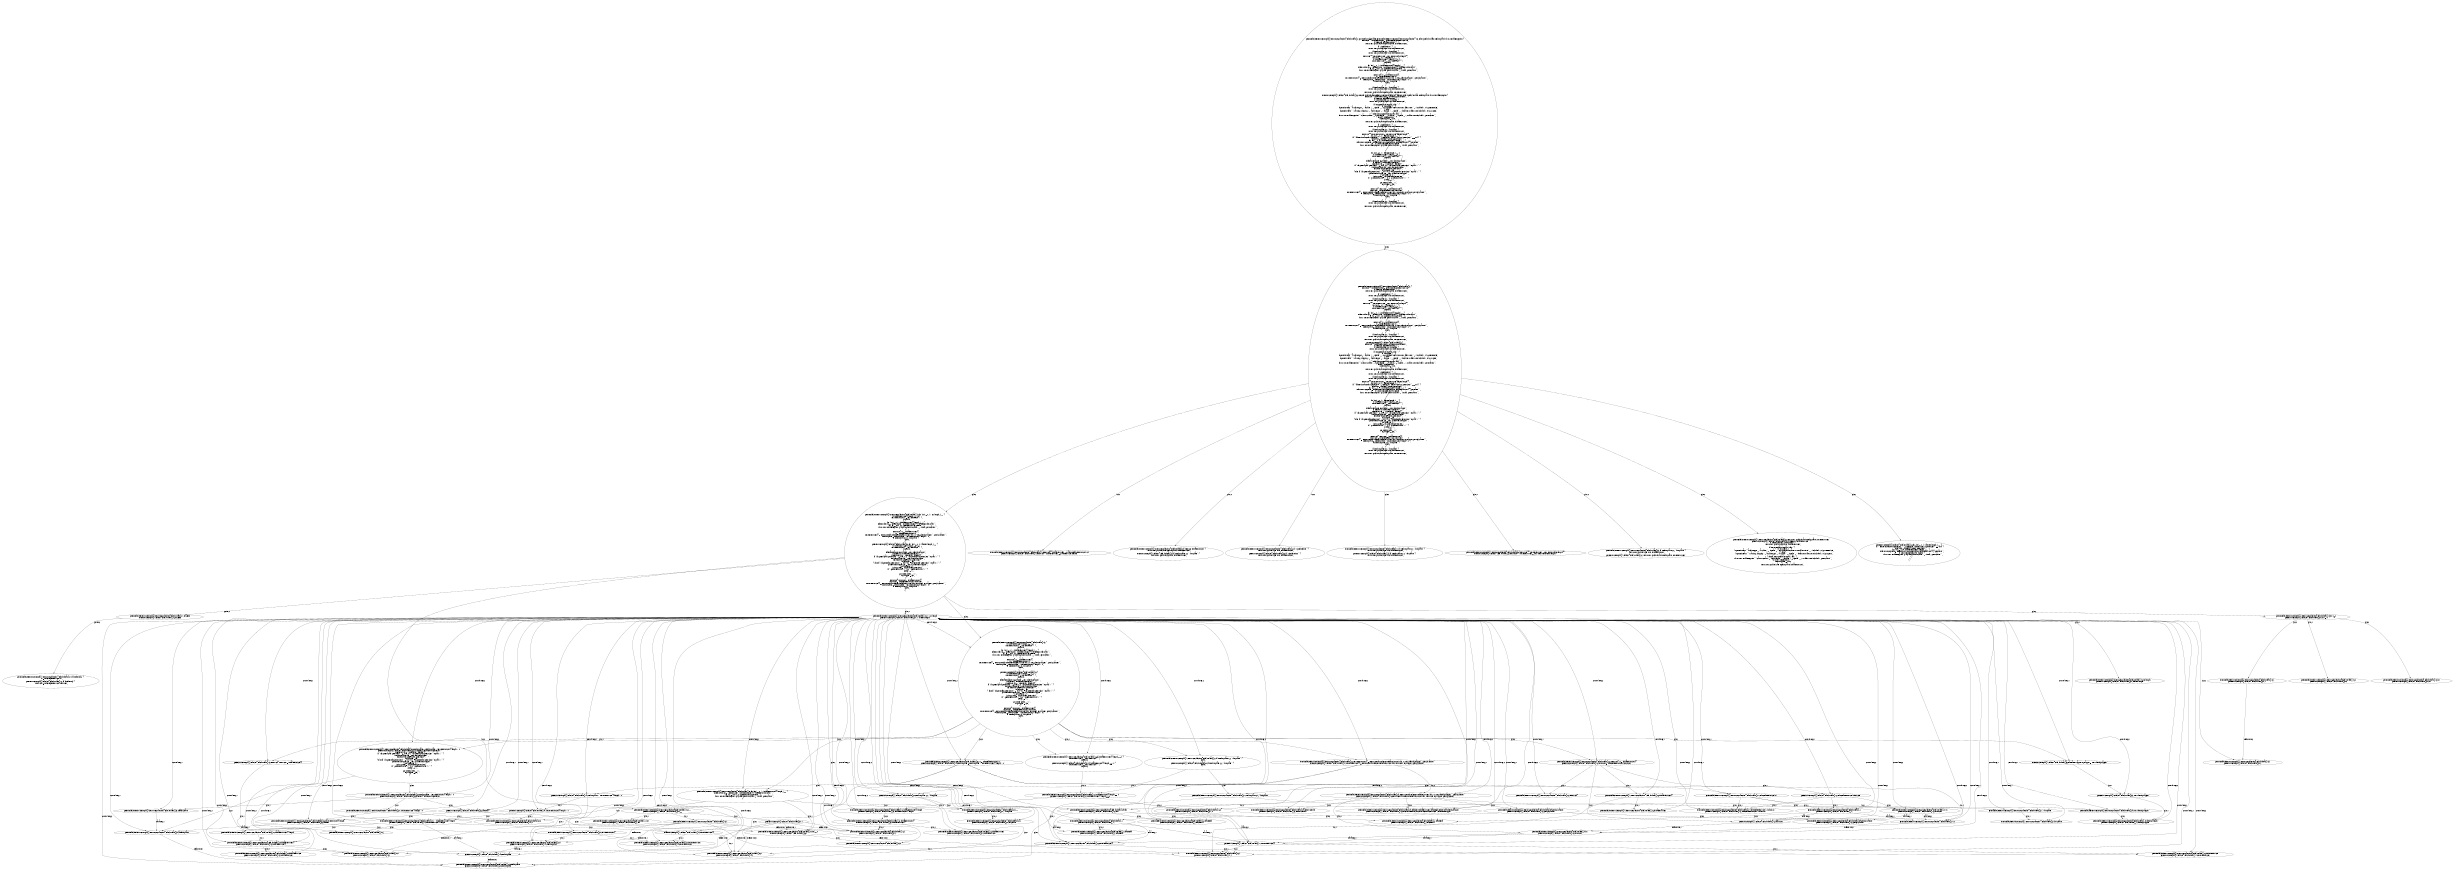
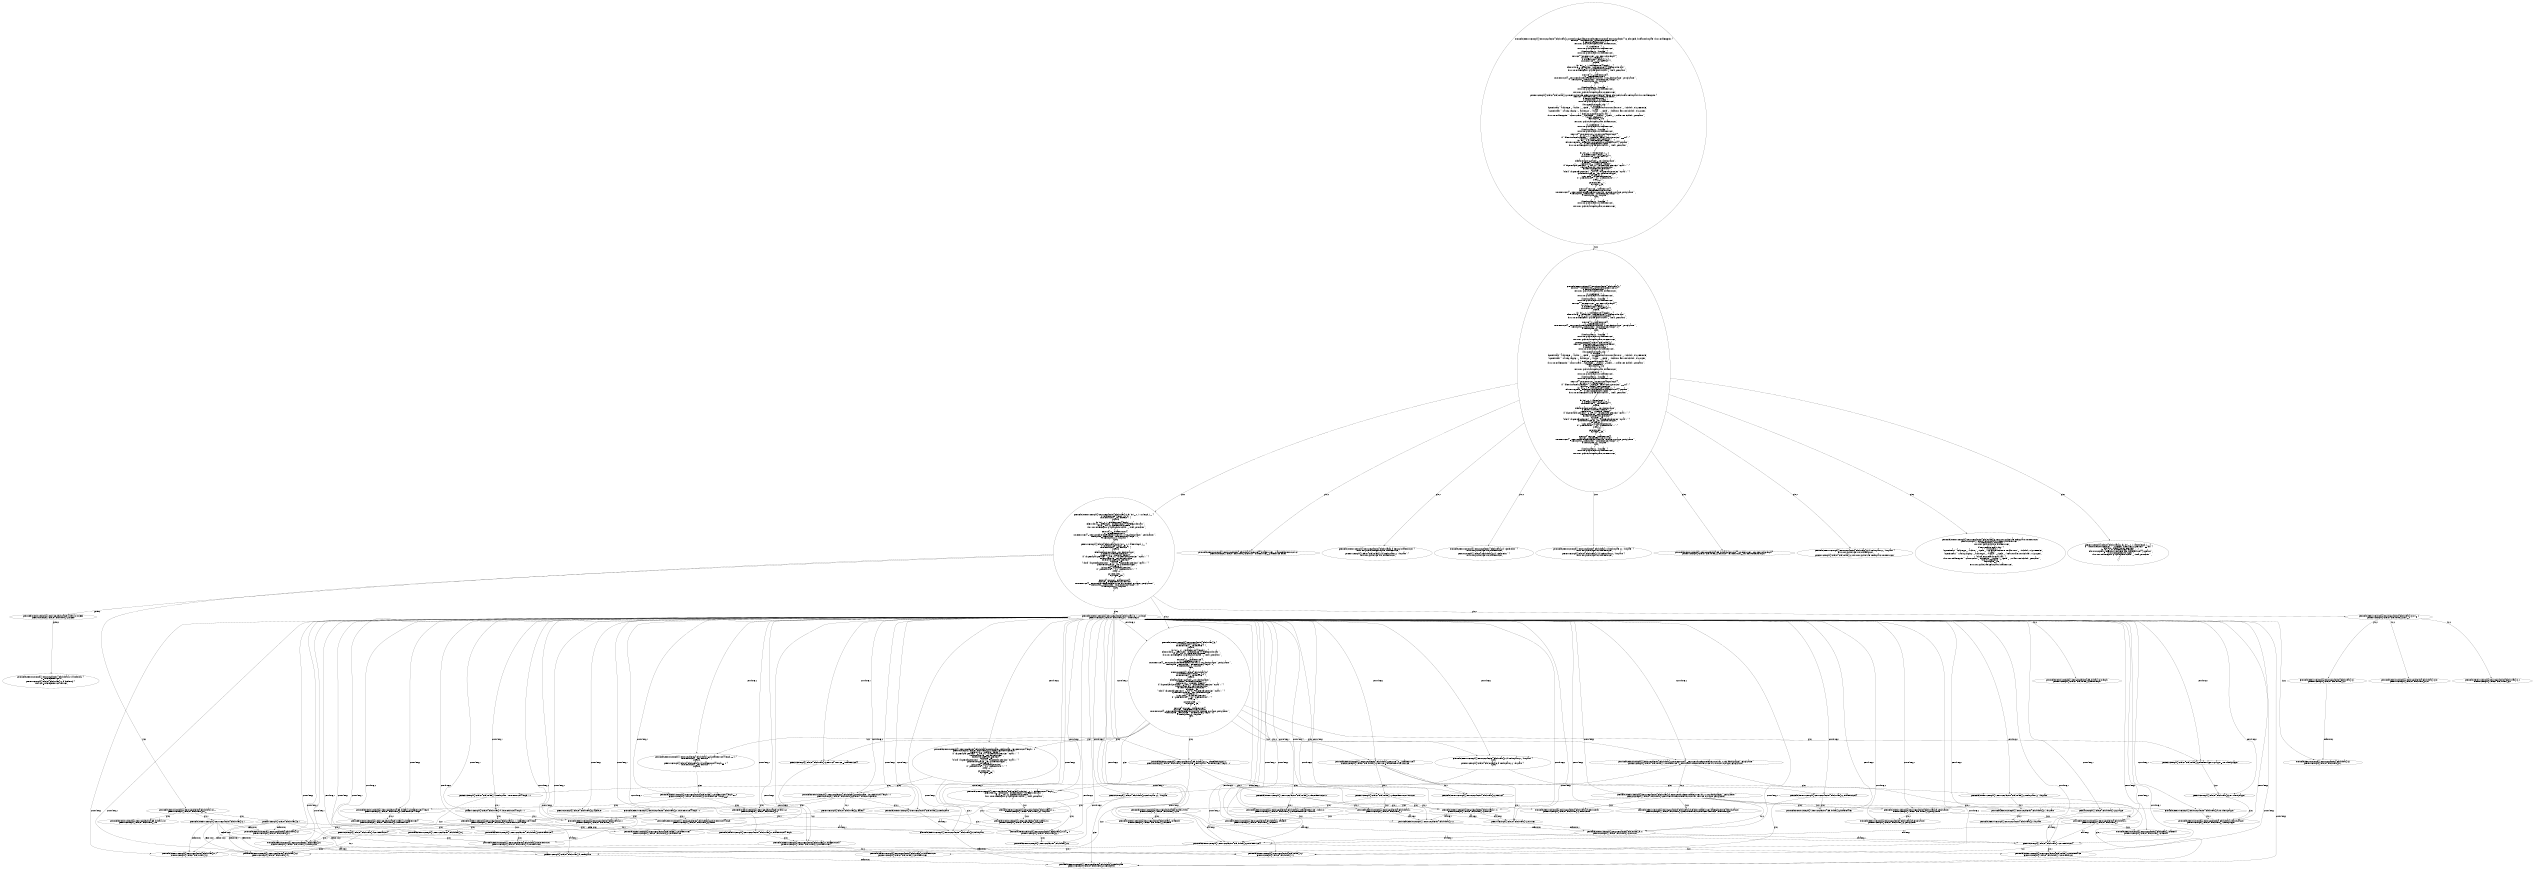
none -> (579, 811)
none -> (2101, 811)
